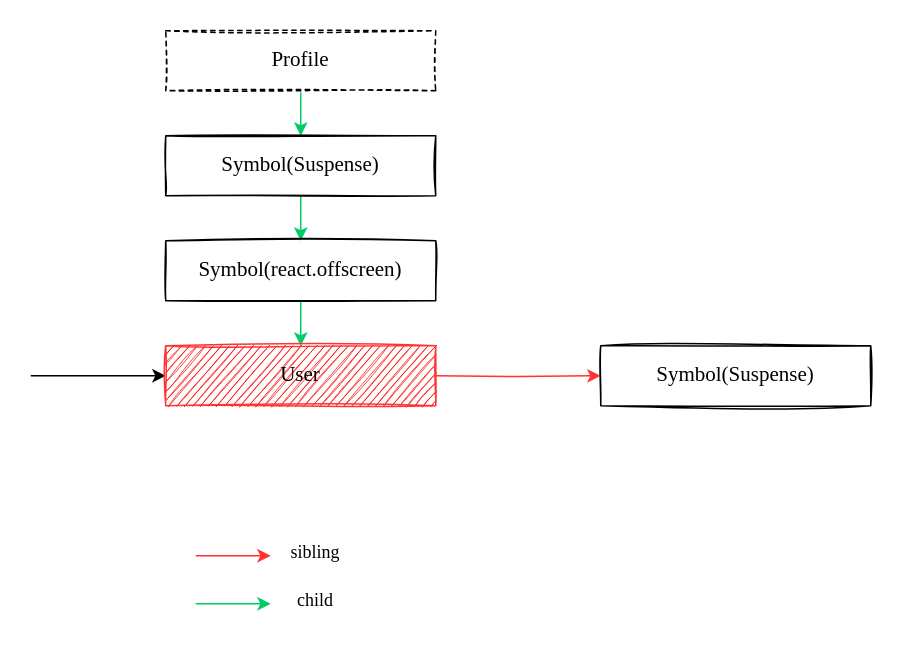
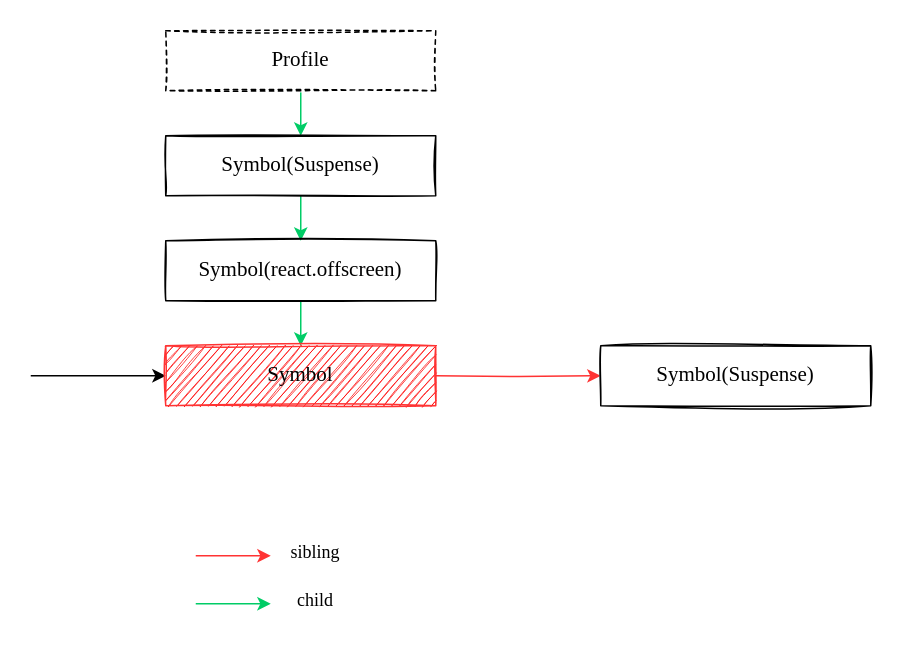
(301, 376) -> (301, 376)
